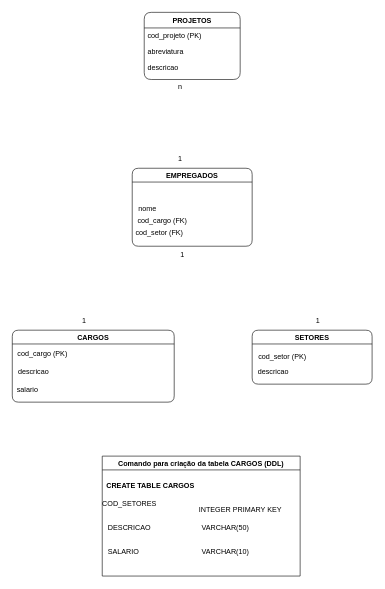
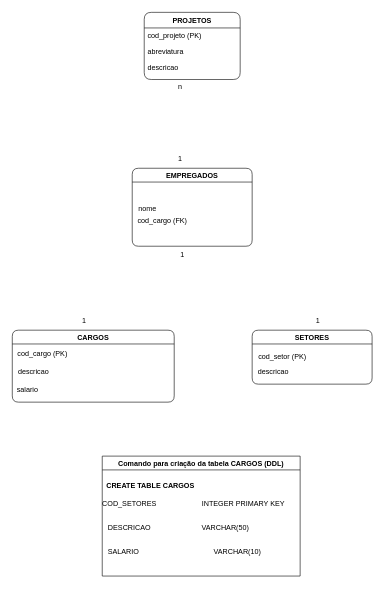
(159, 233) -> none
(240, 510) -> (243, 504)
(225, 552) -> (237, 552)
